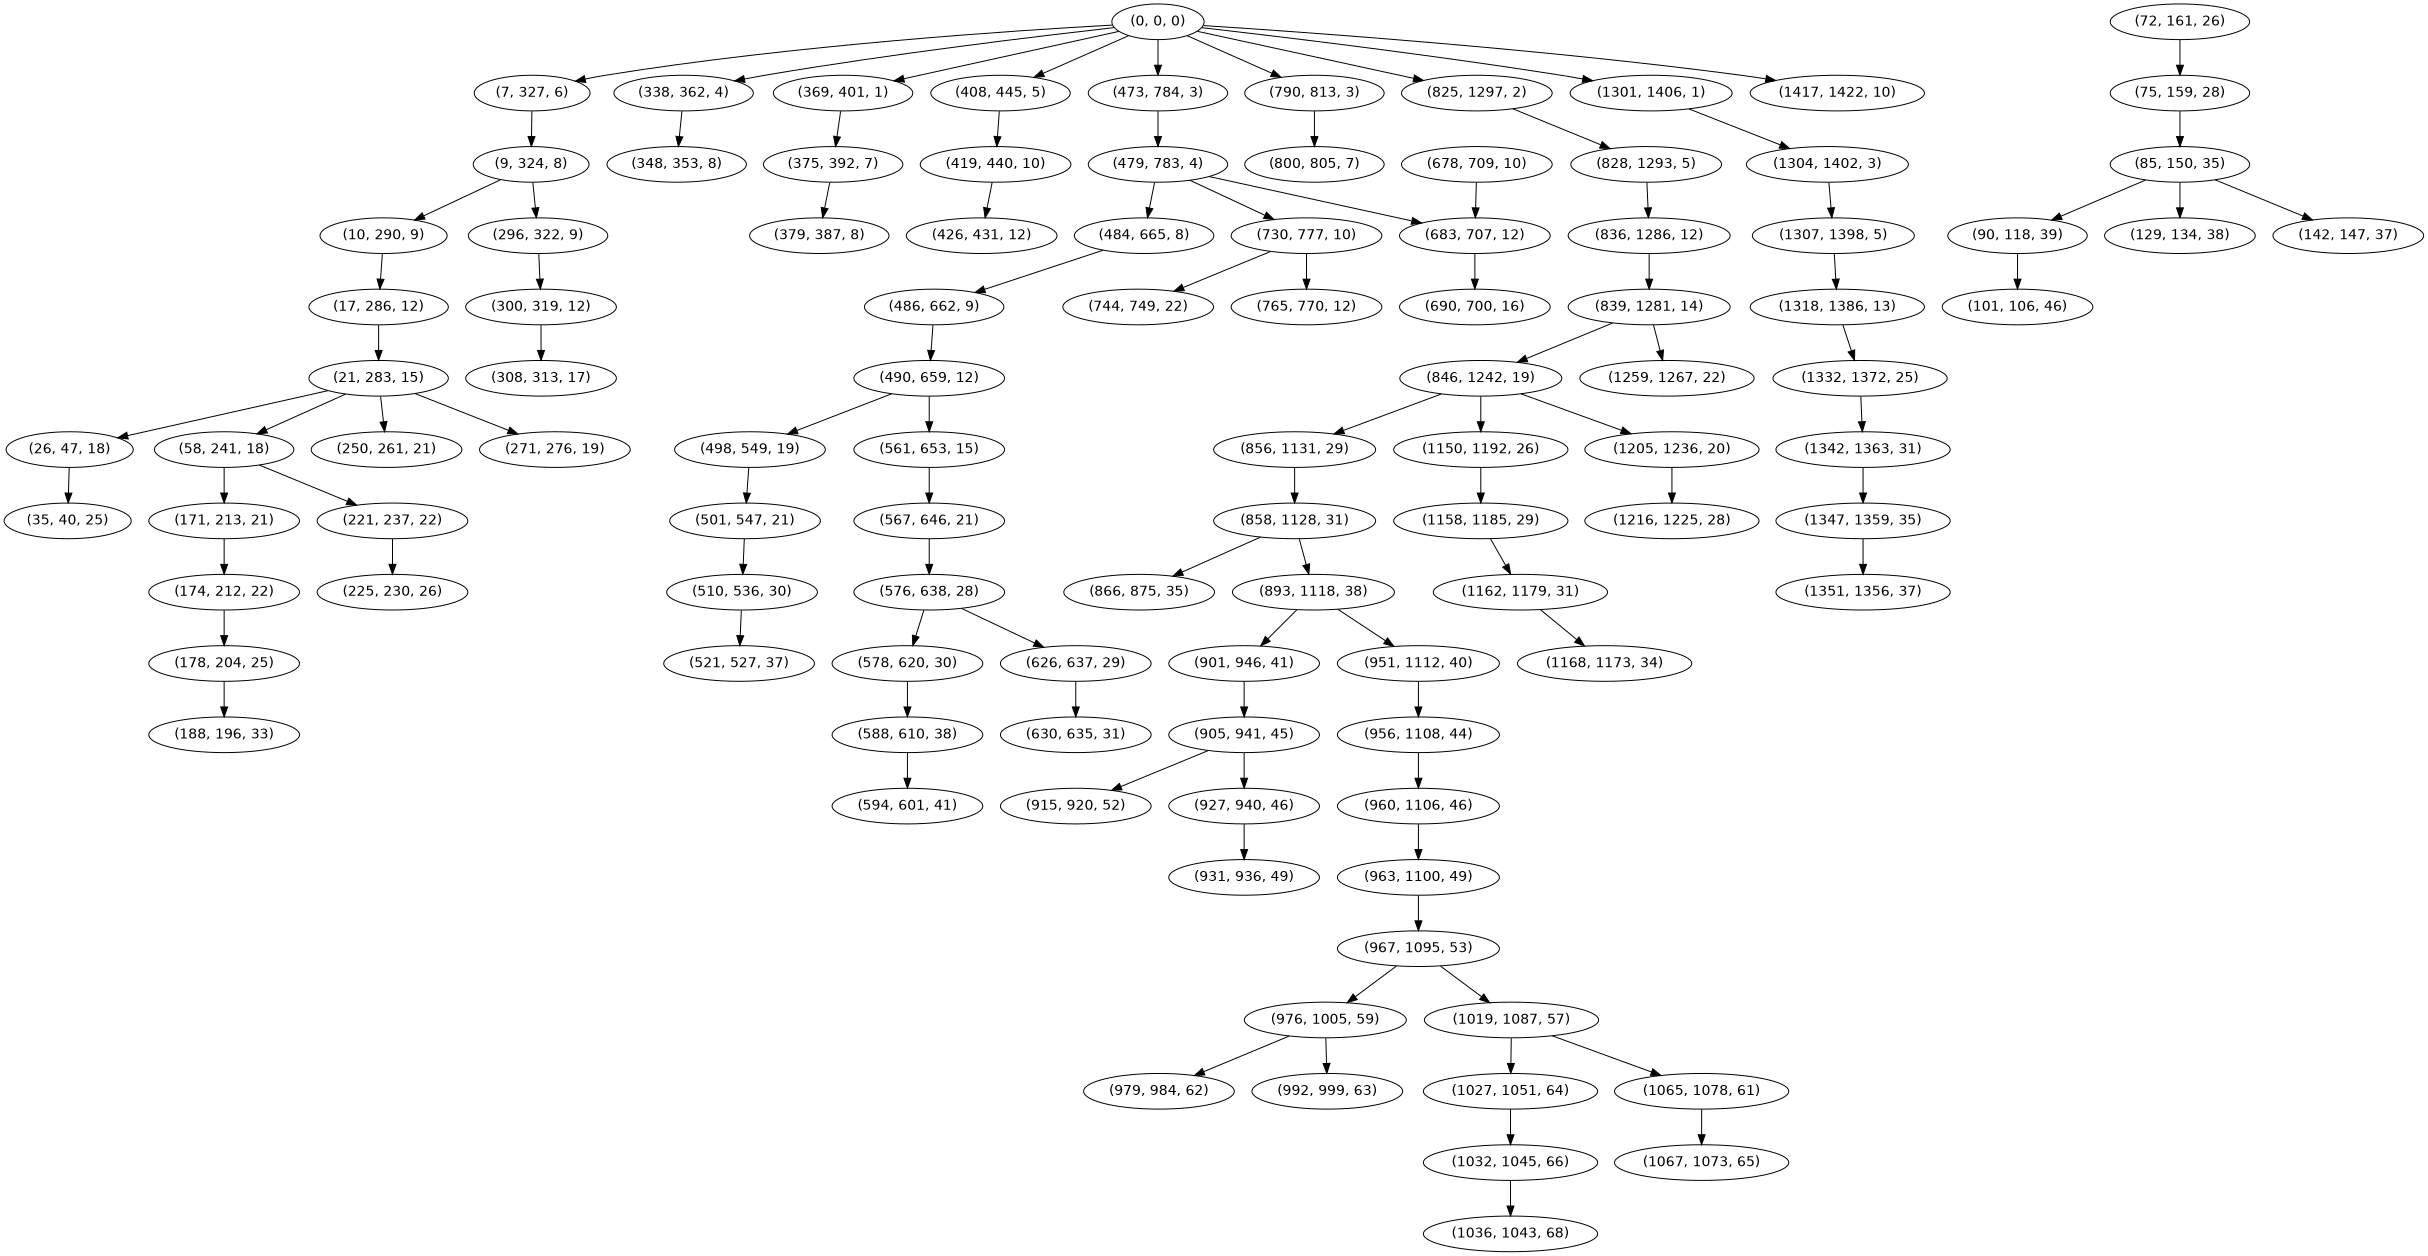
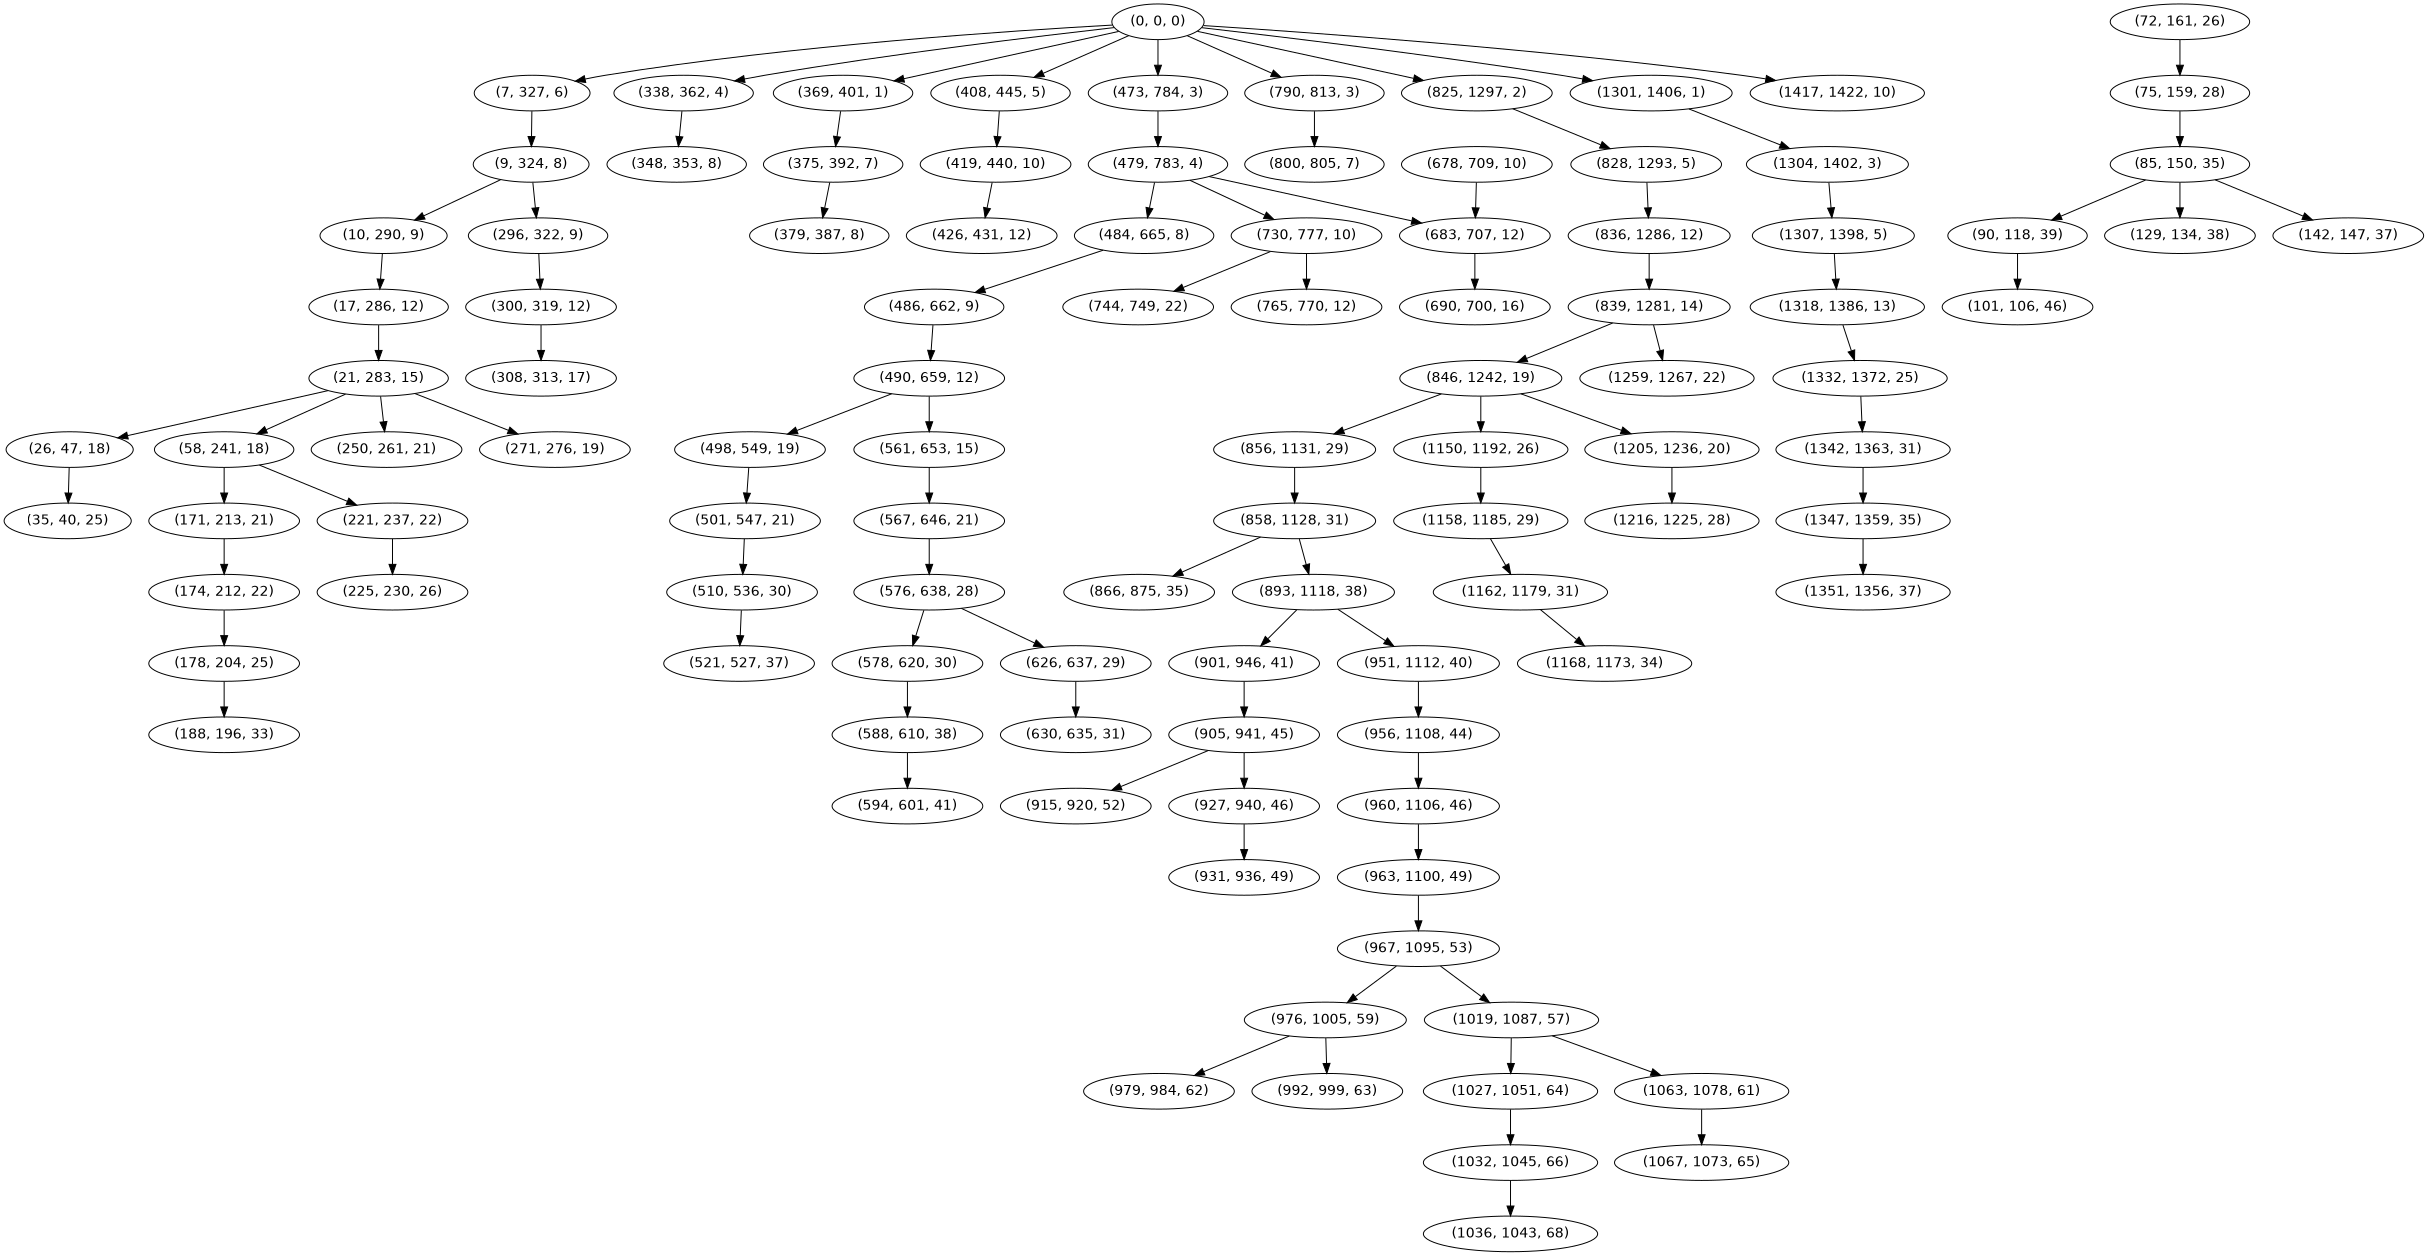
(1702, 1091) -> (1702, 1091)
